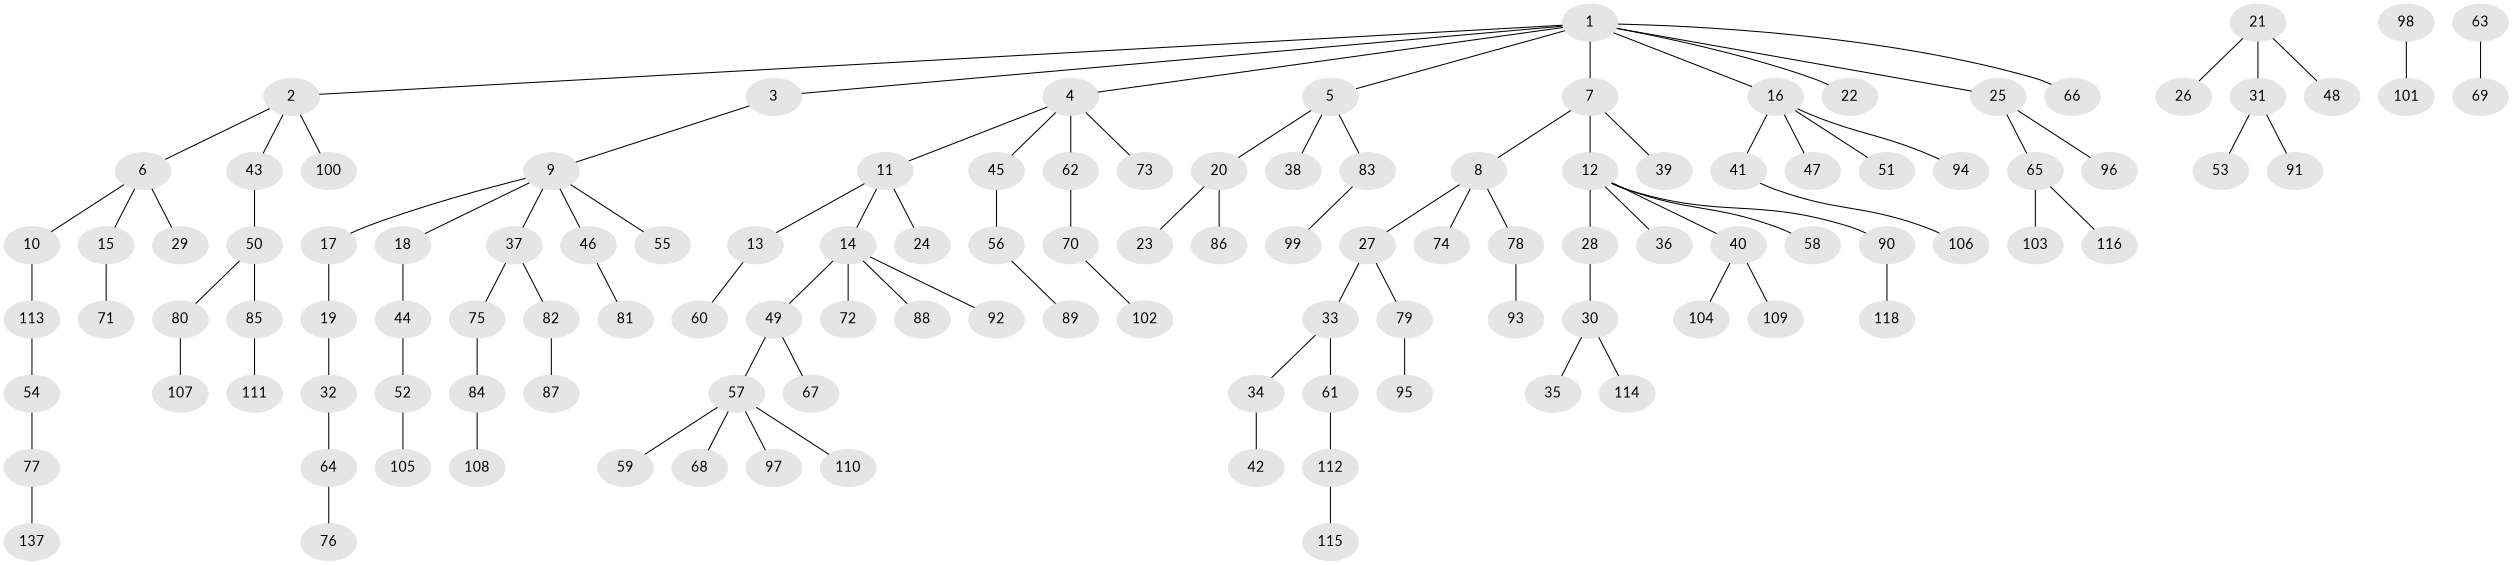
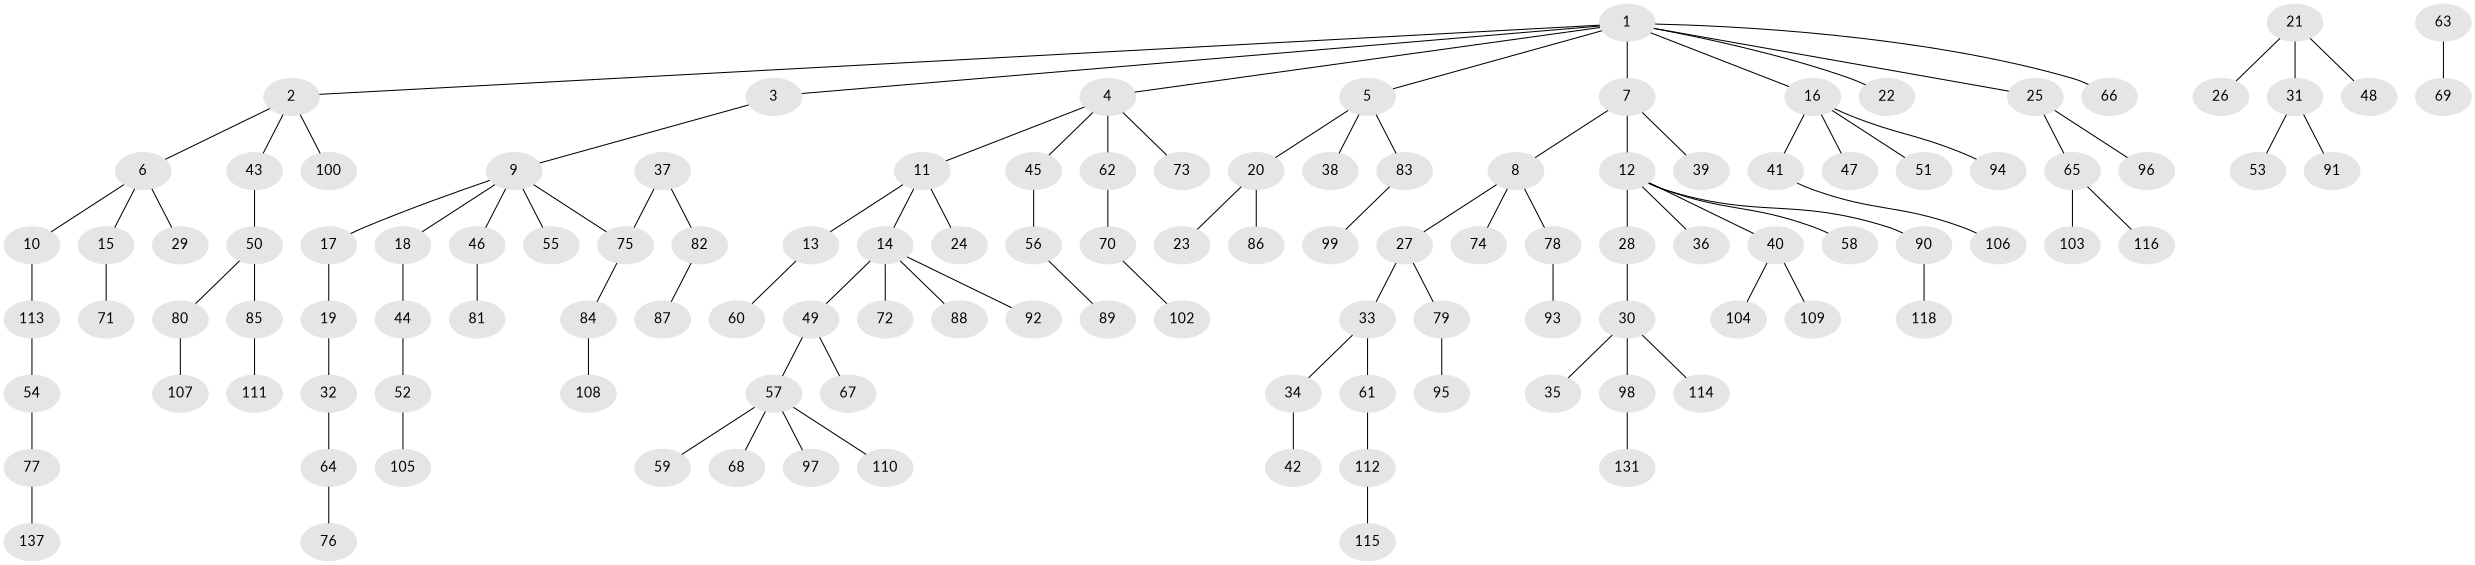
(2406, 97) -> (1627, 468)
(533, 208) -> (570, 208)
none -> (1627, 357)
